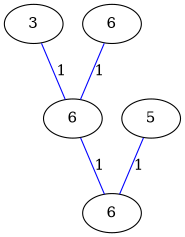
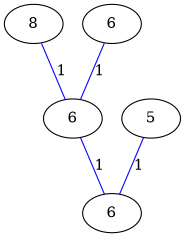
(34, 24) -> (34, 24)
